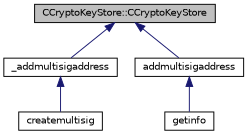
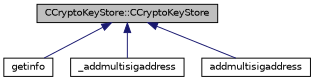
(189, 99) -> (73, 43)
(61, 121) -> none
